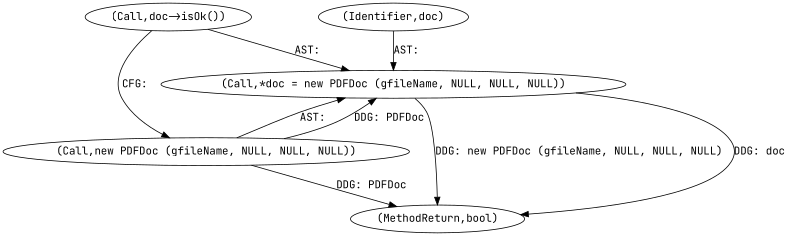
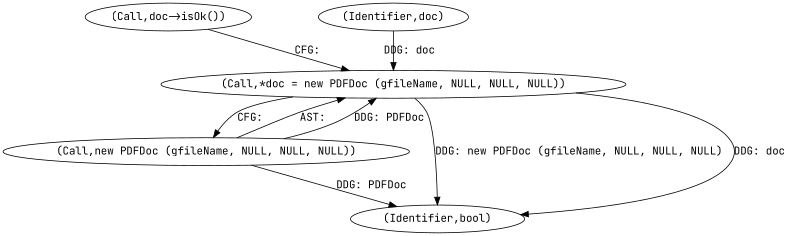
(311, 51) -> (311, 51)
(410, 51) -> (410, 51)
(119, 87) -> (251, 106)
(438, 219) -> (438, 219)
